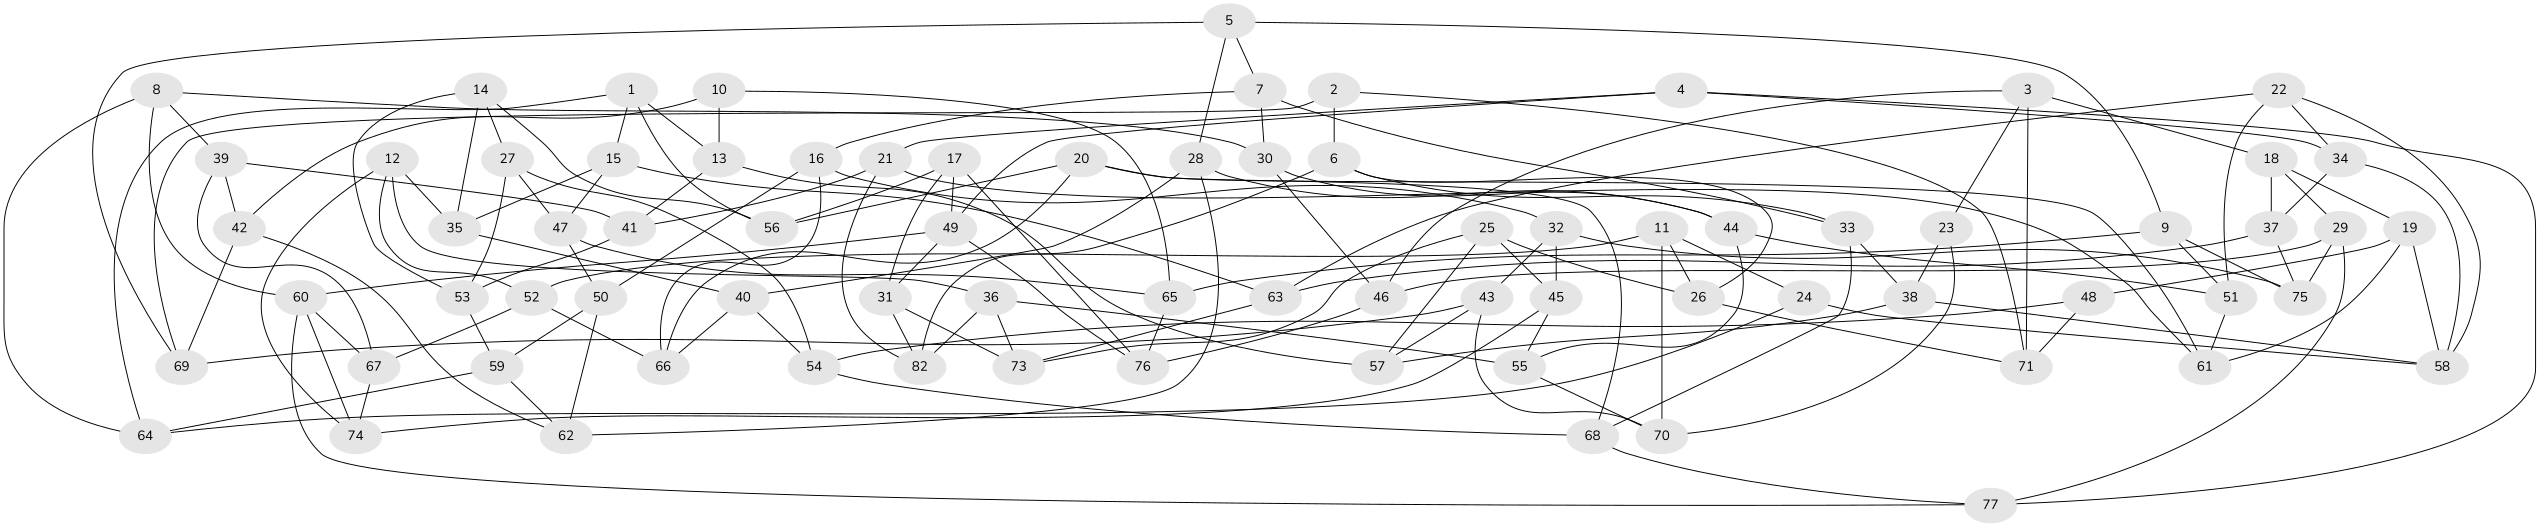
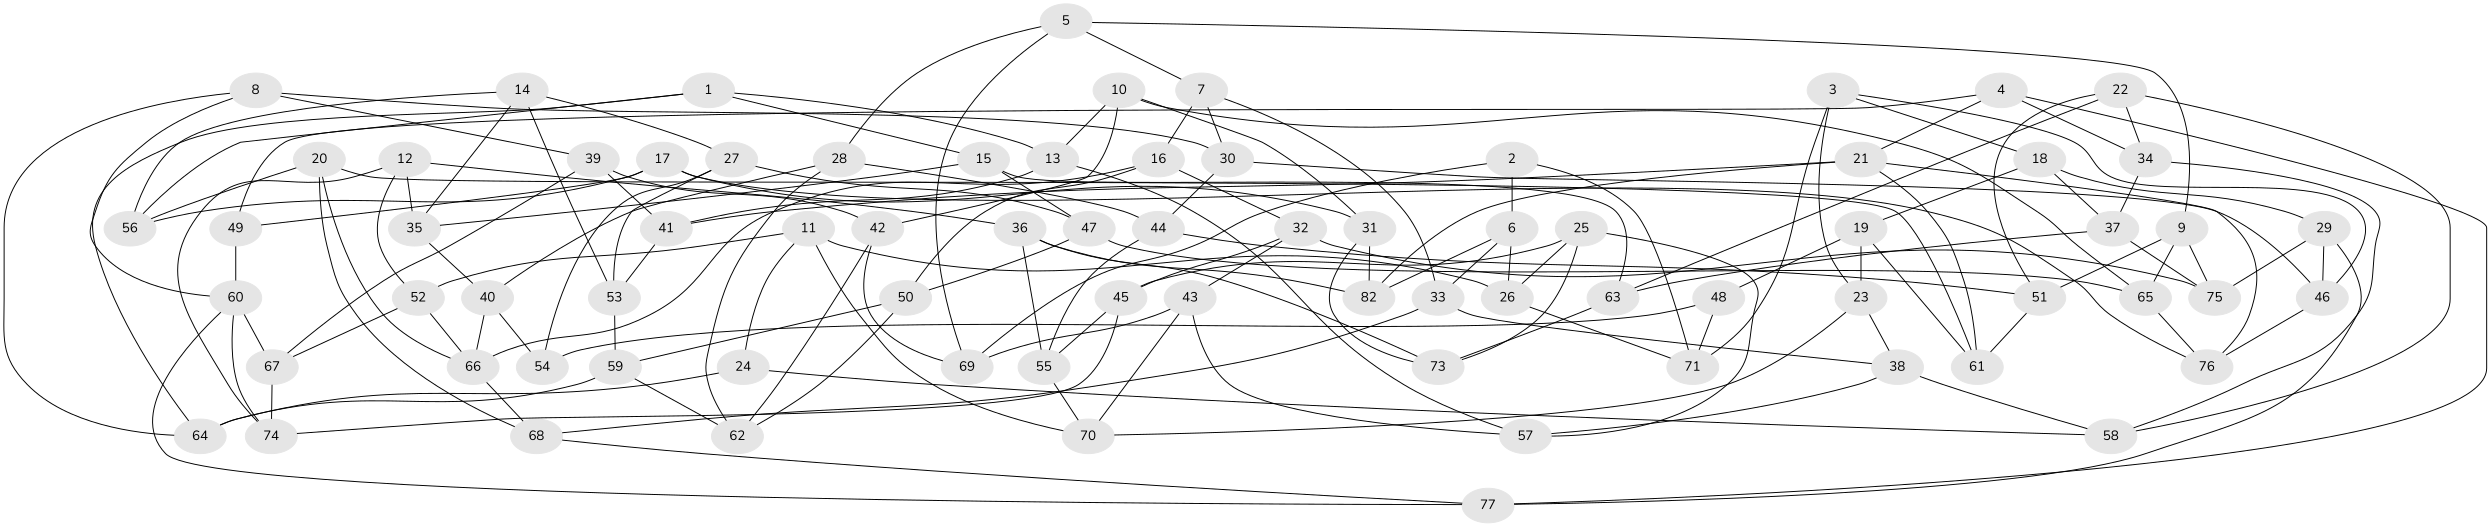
(918, 263) -> (1258, 140)
(1047, 298) -> (2085, 188)
(2426, 298) -> (1861, 263)
(1219, 419) -> (507, 404)
